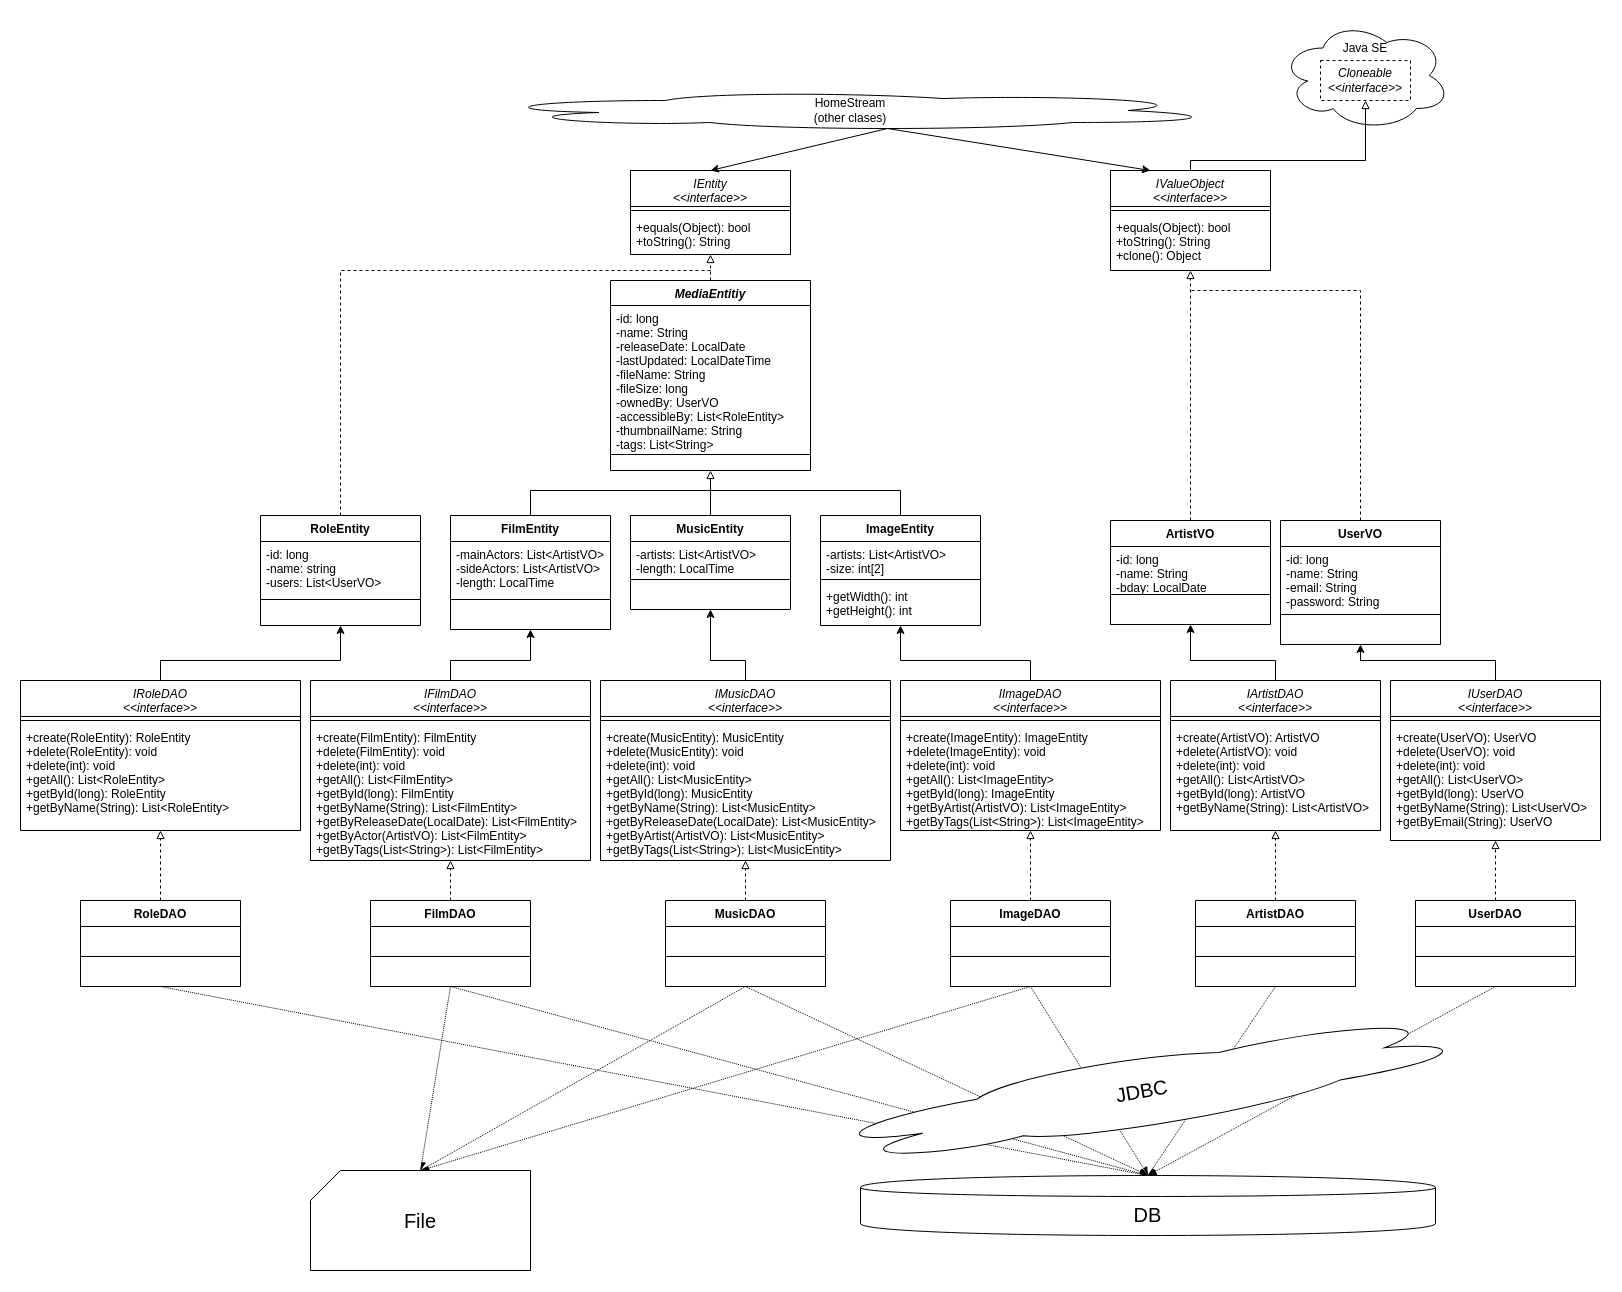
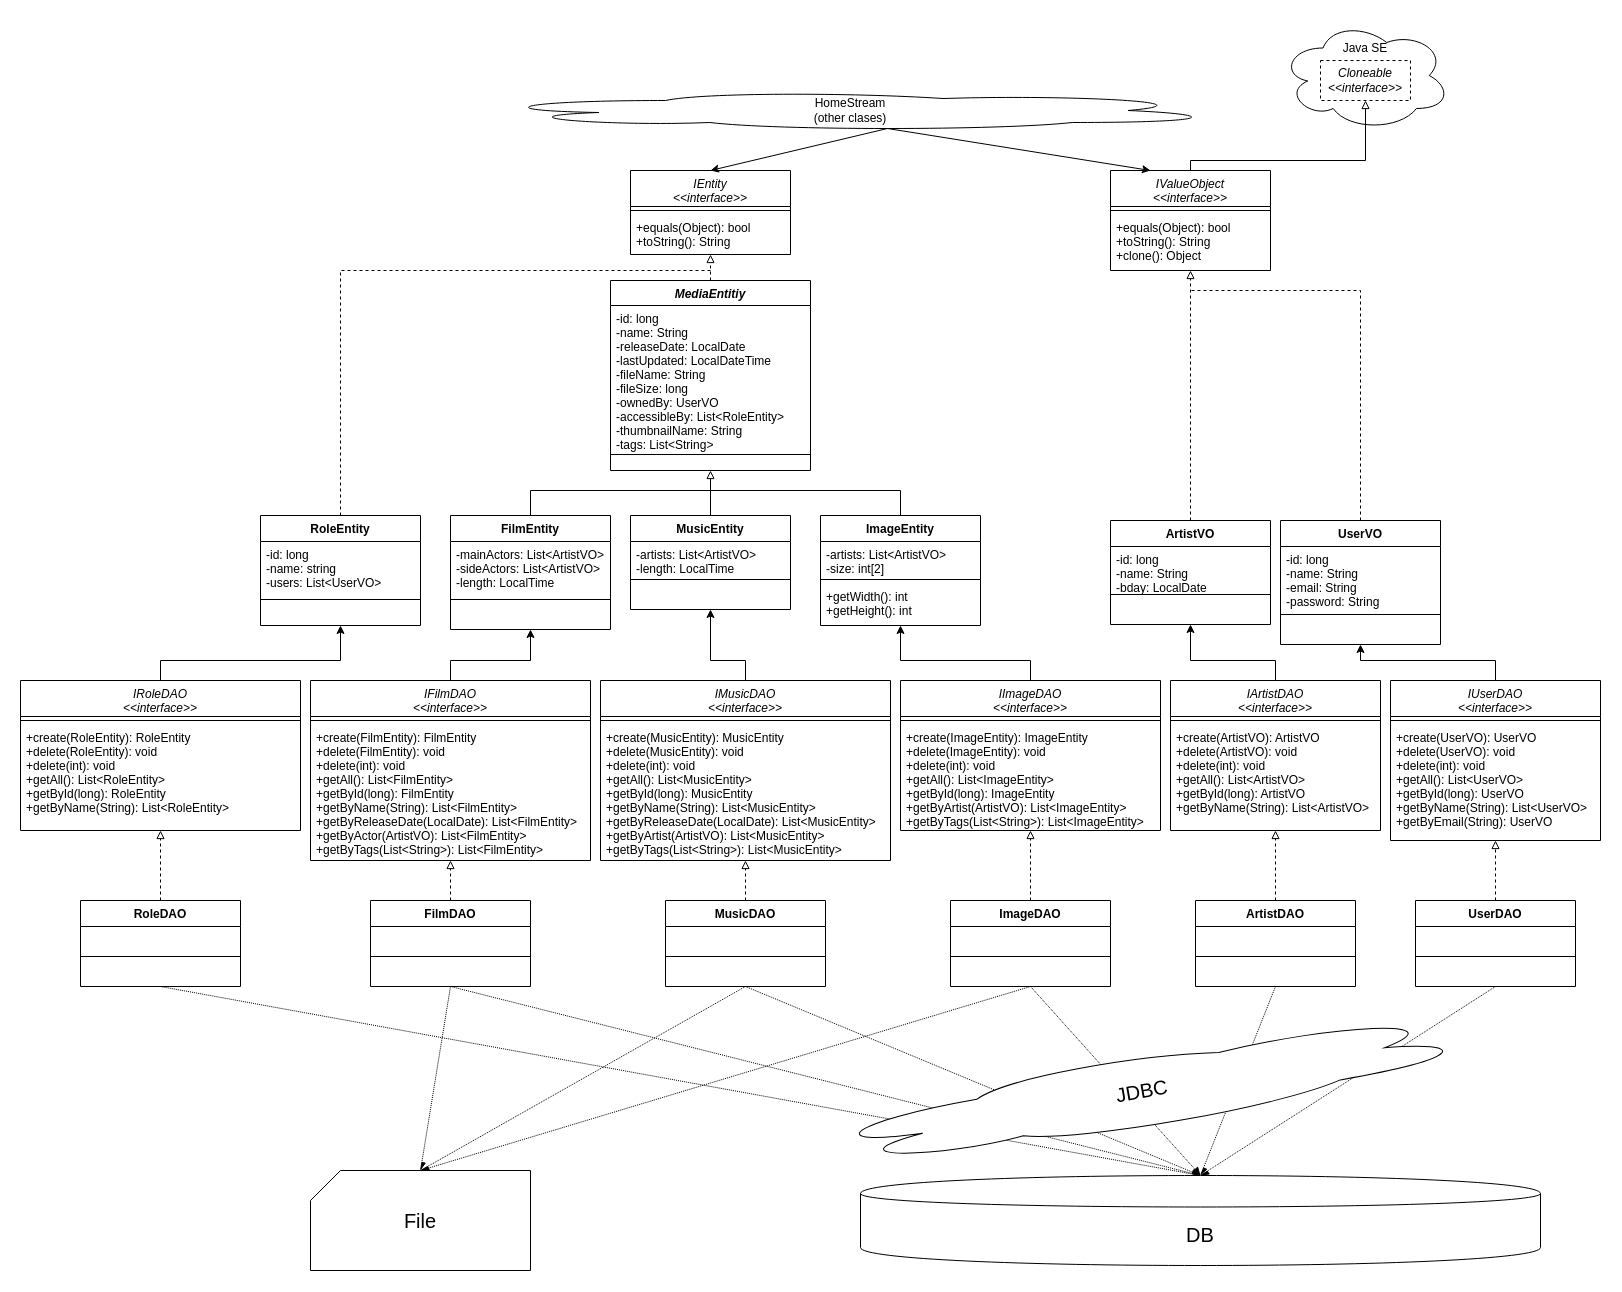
(1148, 1206) -> (1201, 1221)
